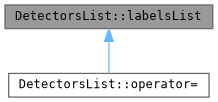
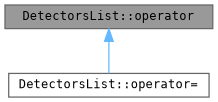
(109, 17) -> (109, 17)
